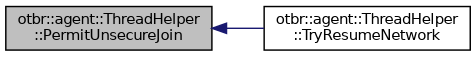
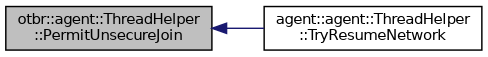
(367, 28) -> (373, 28)
